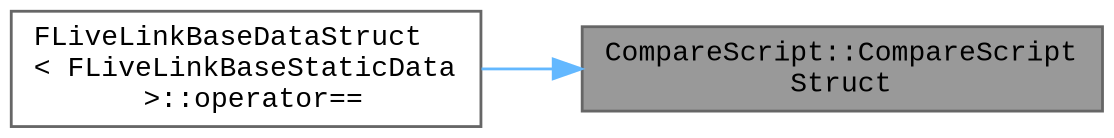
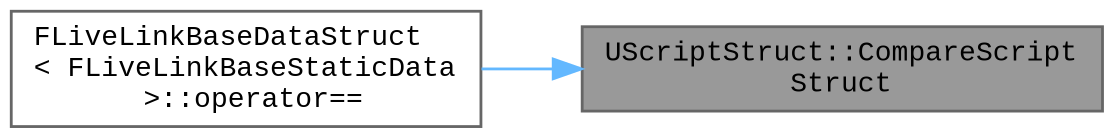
(842, 69) -> (842, 69)
